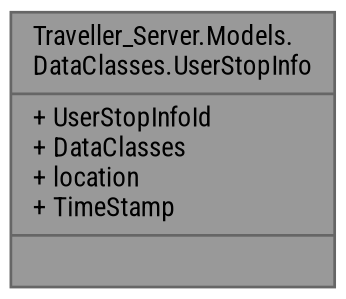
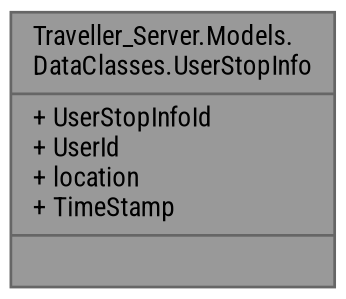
(110, 148) -> (78, 148)
